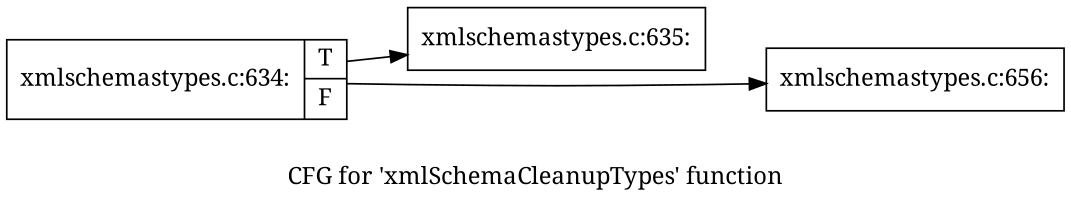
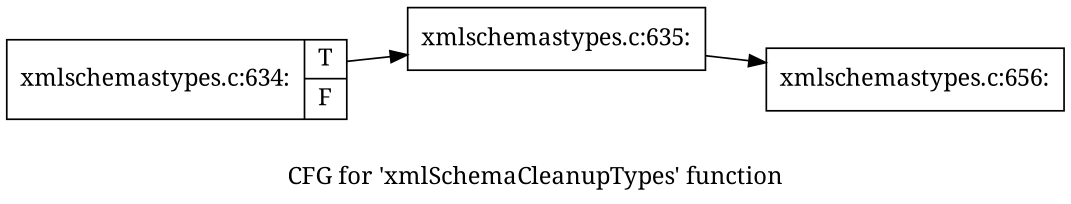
(548, 86) -> (727, 58)
